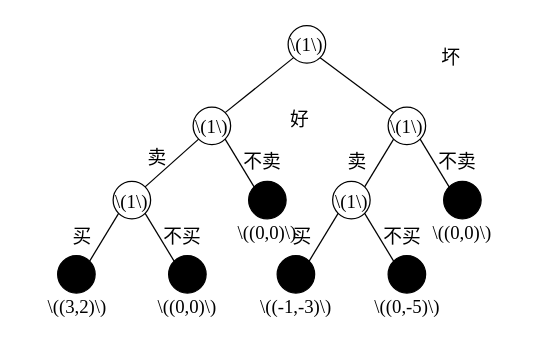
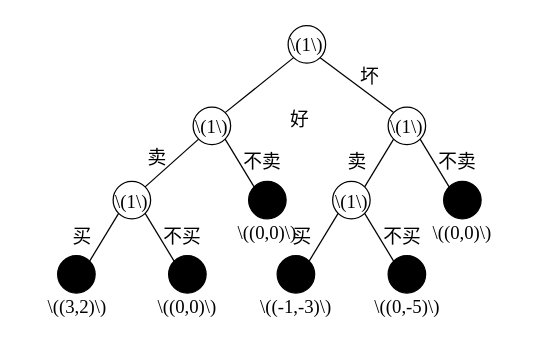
(451, 57) -> (369, 76)
